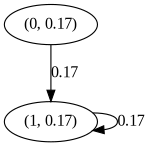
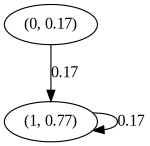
(51, 122) -> (51, 122)
